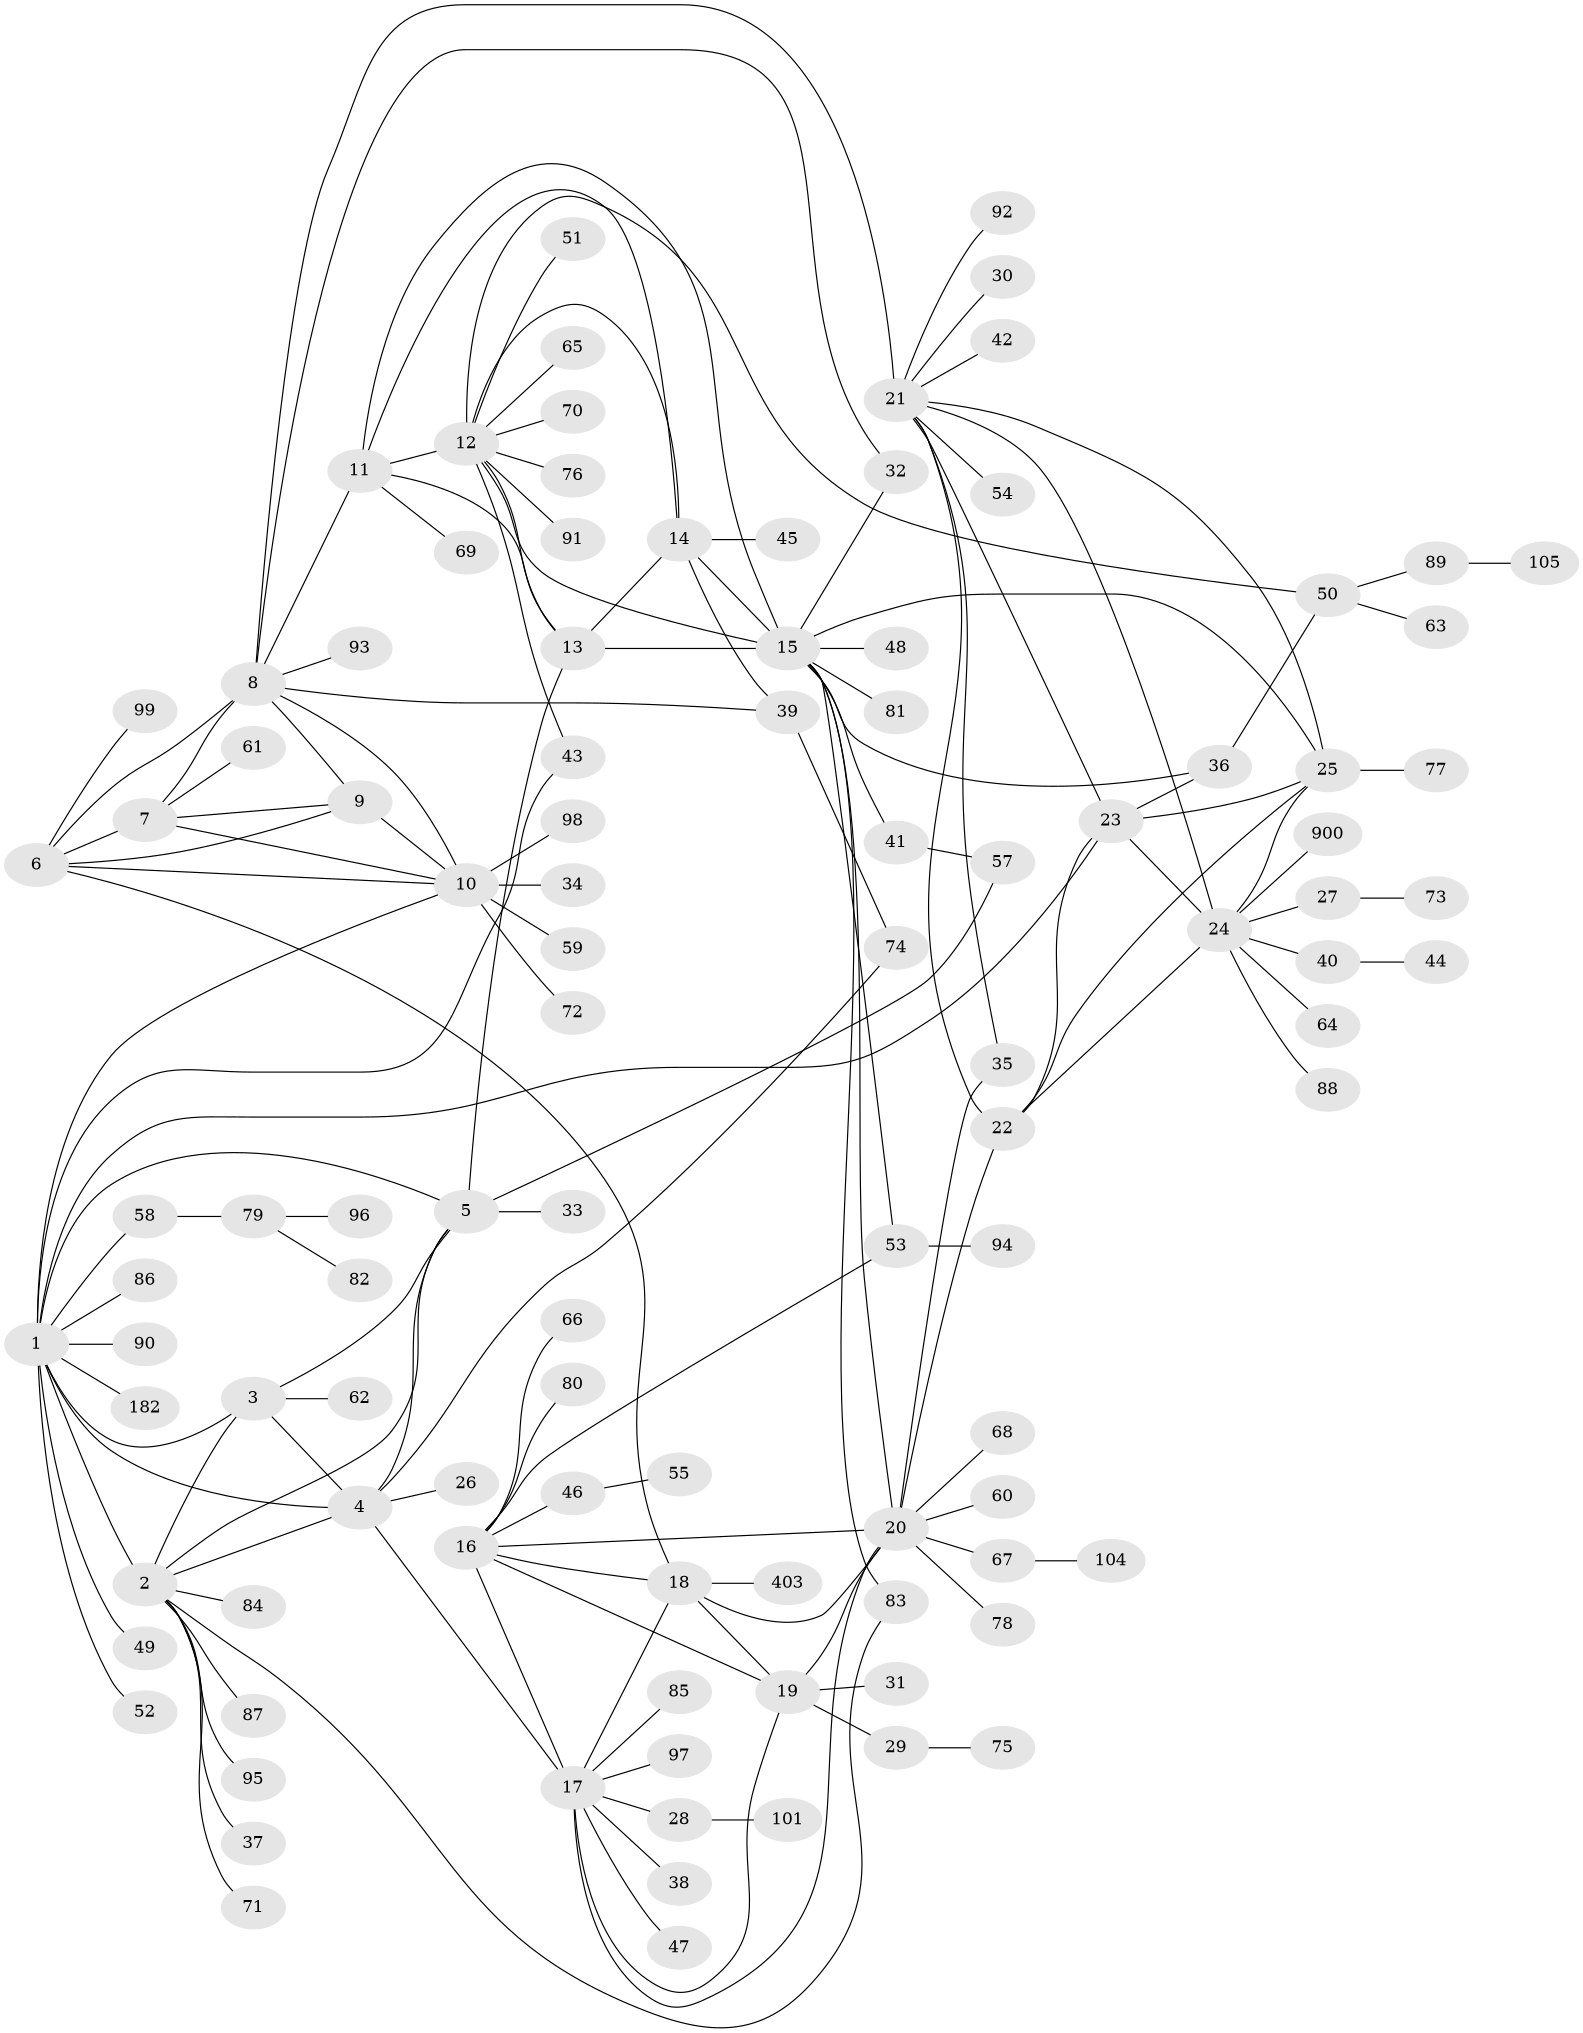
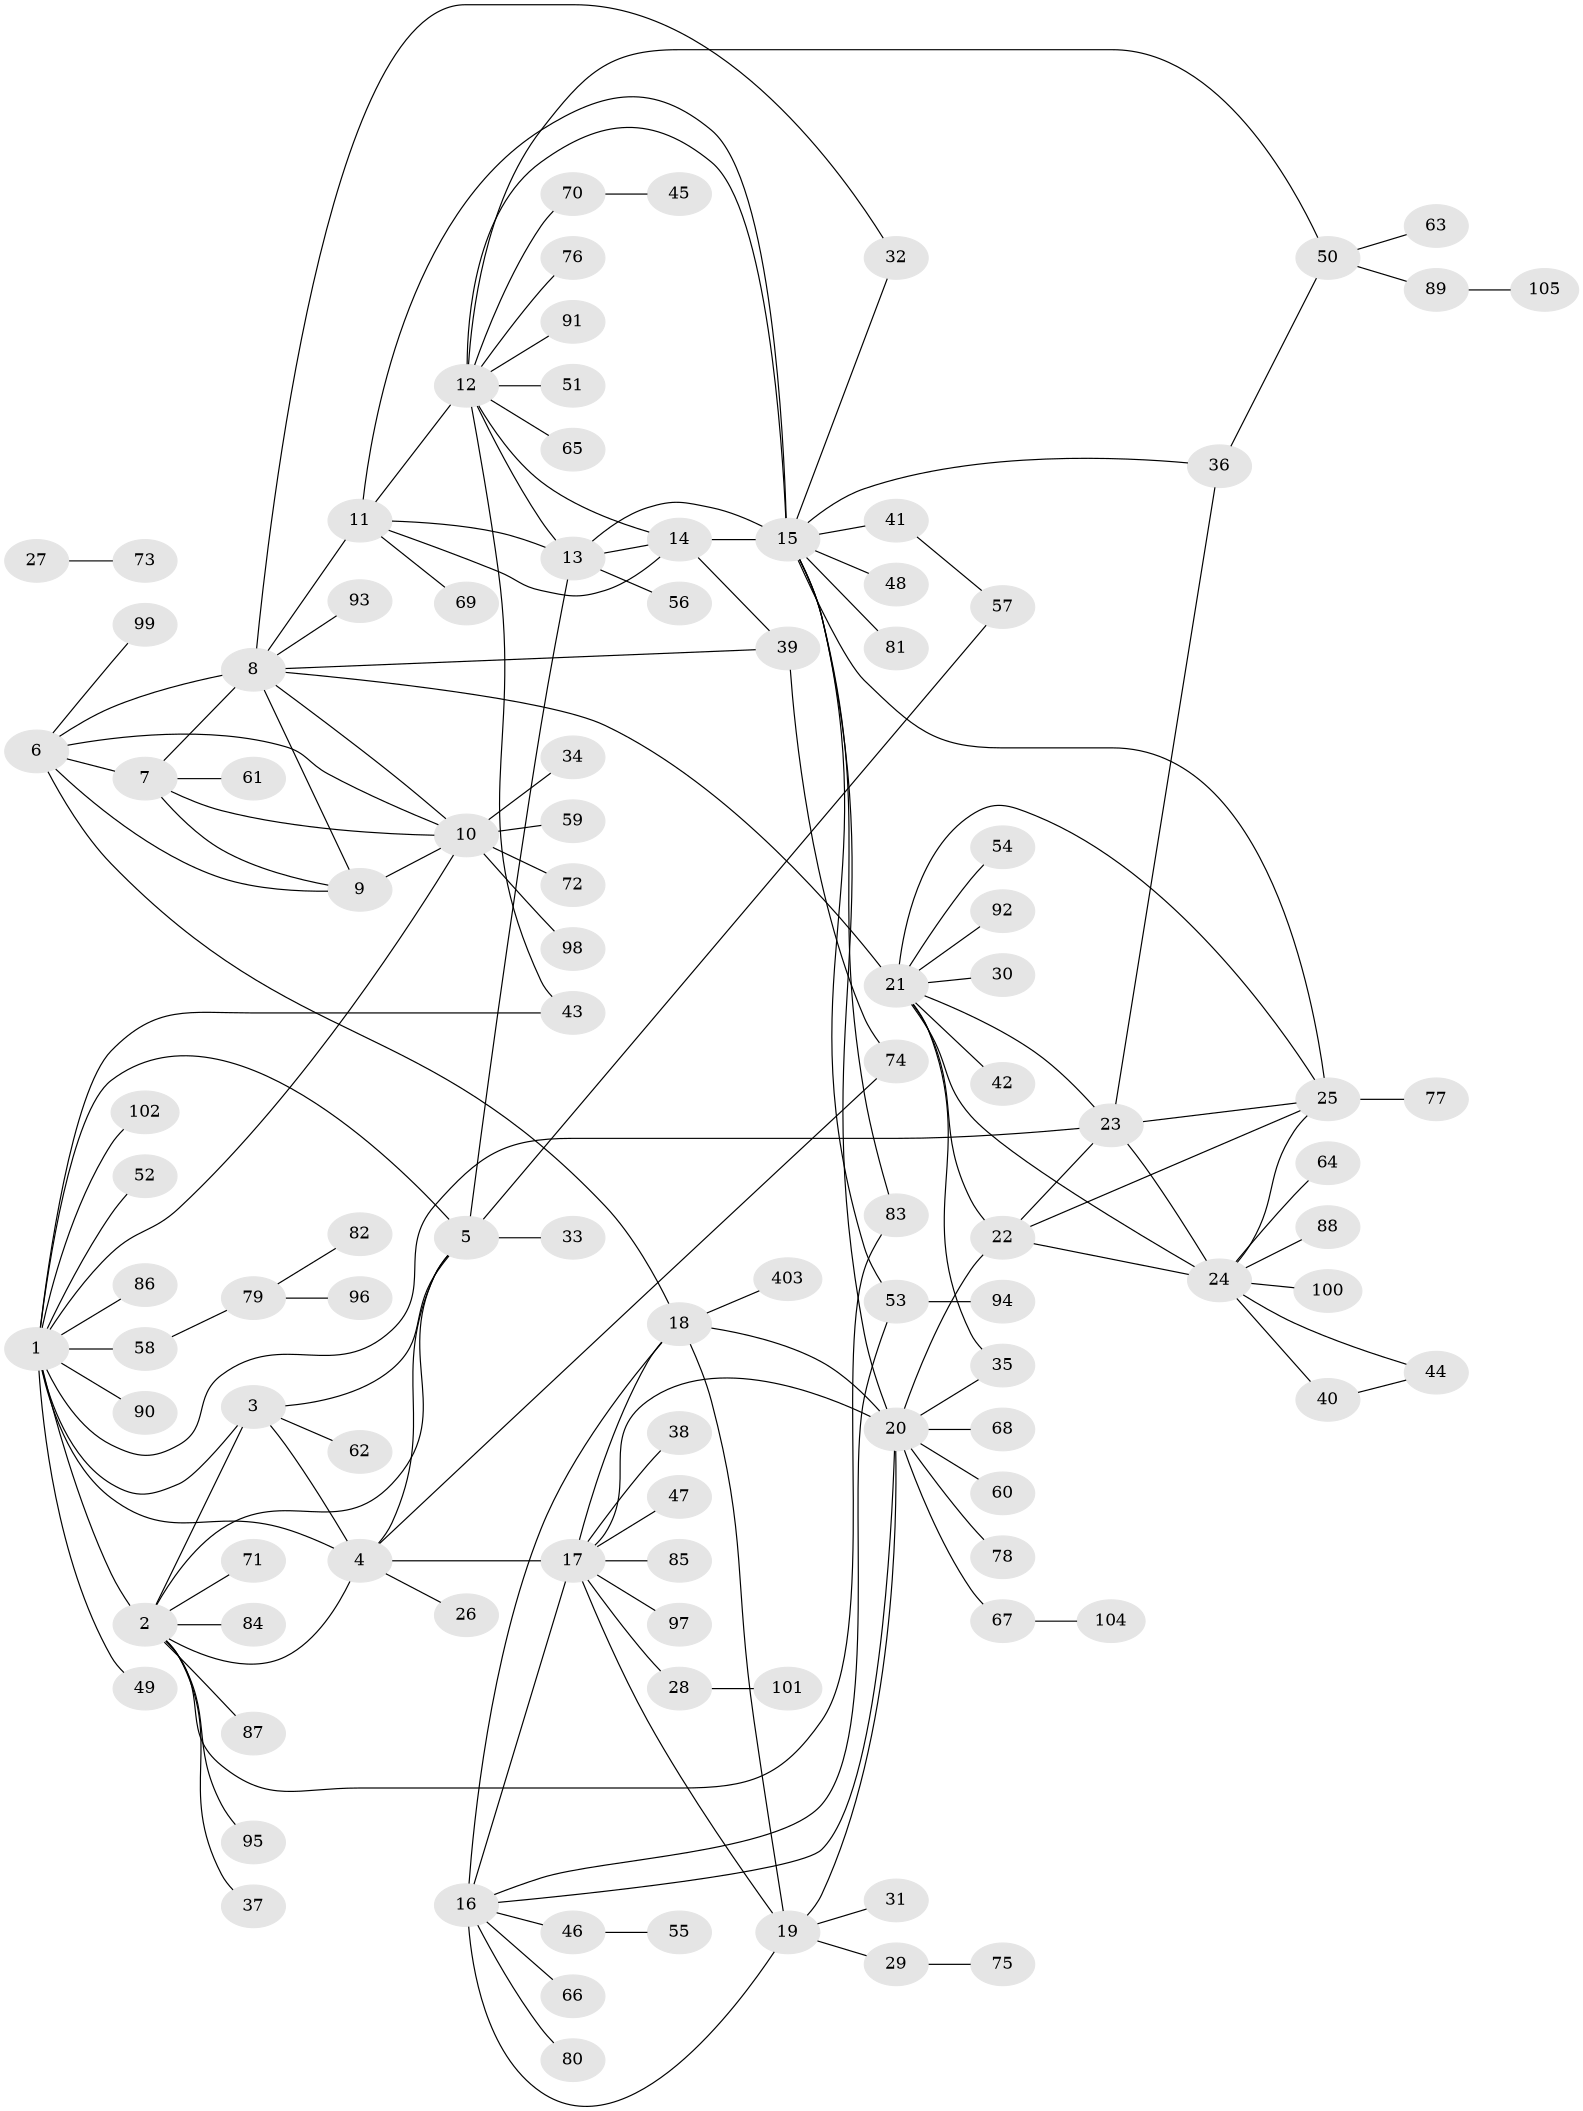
(734, 540) -> (626, 194)
none -> (679, 604)
(1328, 834) -> (1328, 1291)
(1274, 914) -> (1322, 1335)
(145, 1408) -> (145, 1112)
